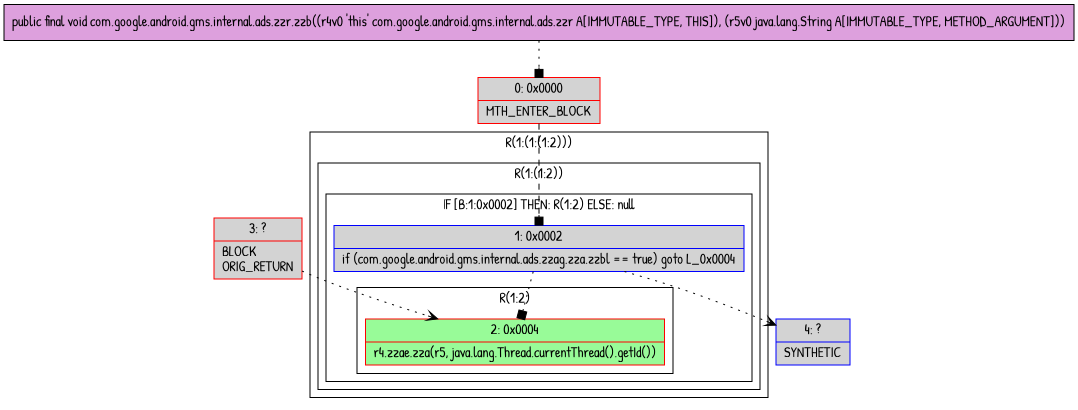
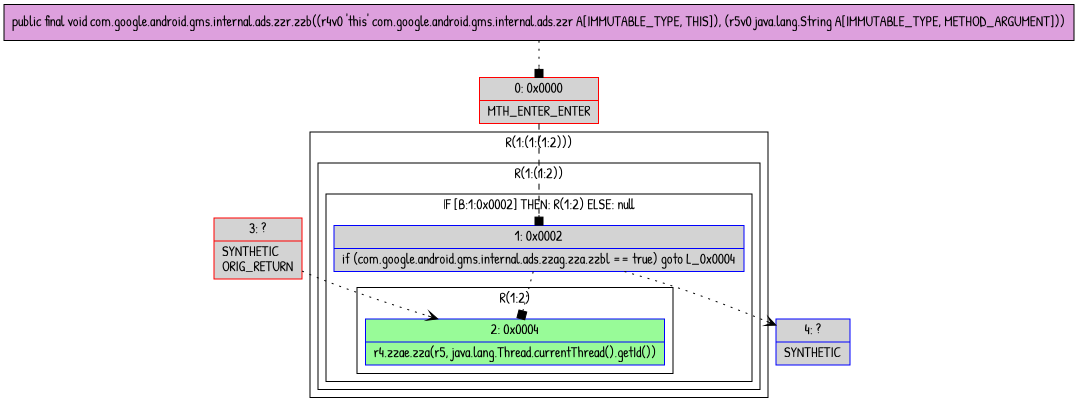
(539, 112) -> (539, 112)
(240, 252) -> (251, 252)
(515, 342) -> (515, 342)
